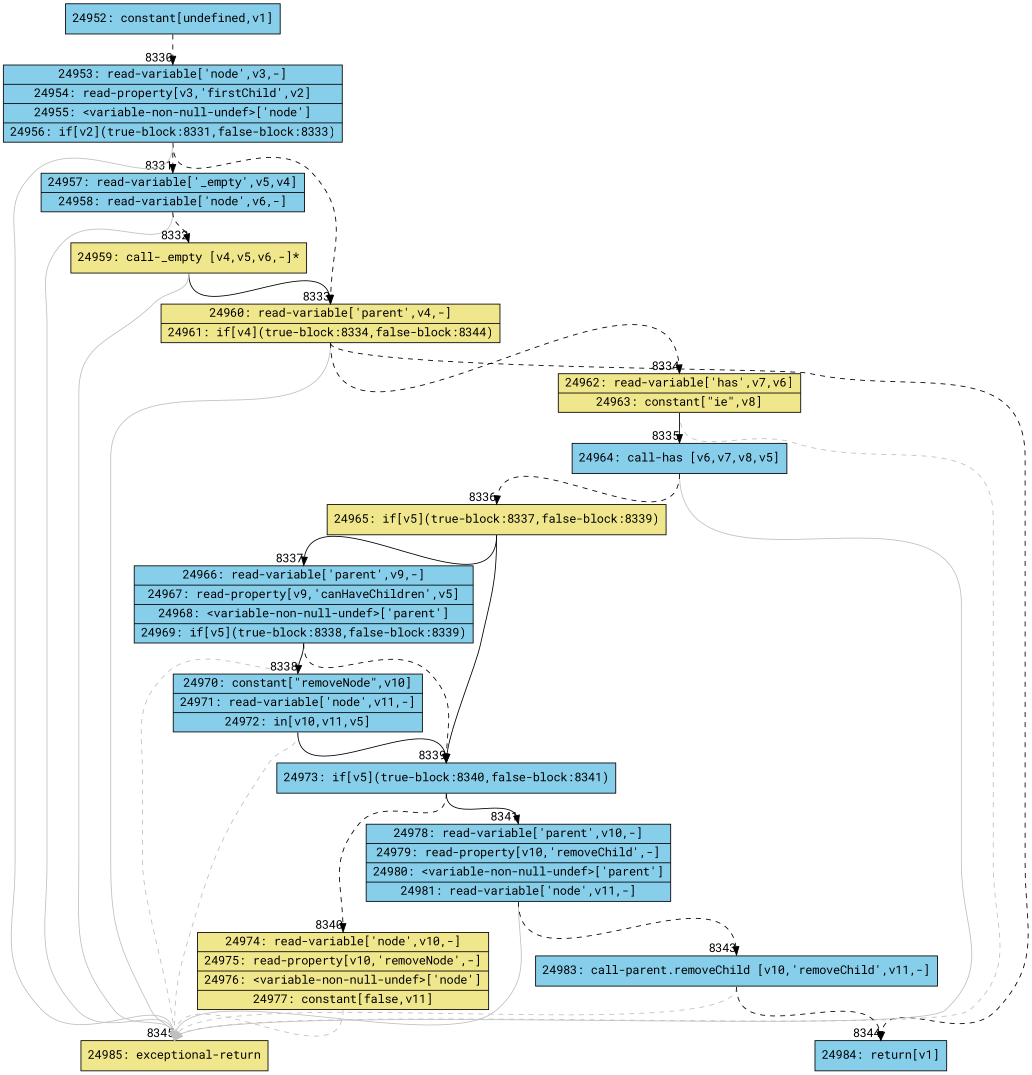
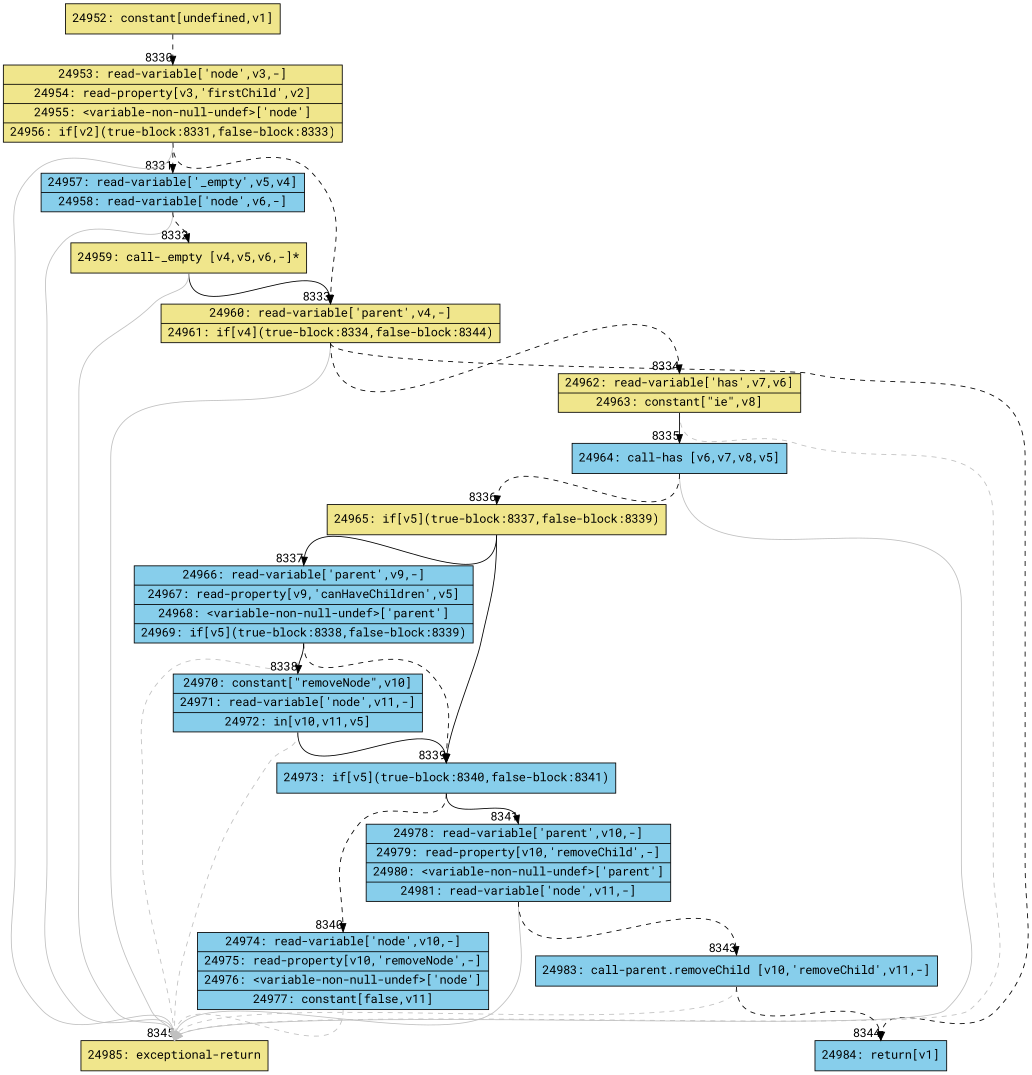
(173, 19) -> (173, 19)
(173, 104) -> (173, 104)
(343, 971) -> (343, 971)
